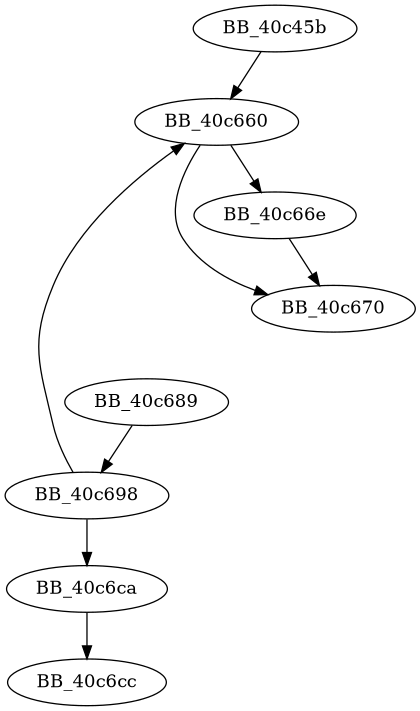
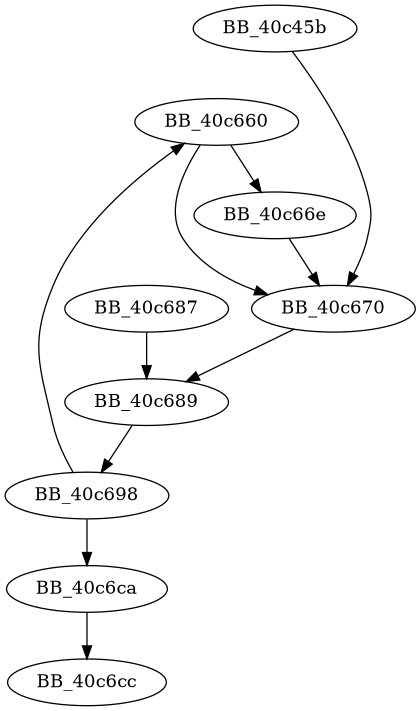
(249, 70) -> (355, 157)
none -> (147, 309)
none -> (246, 353)
